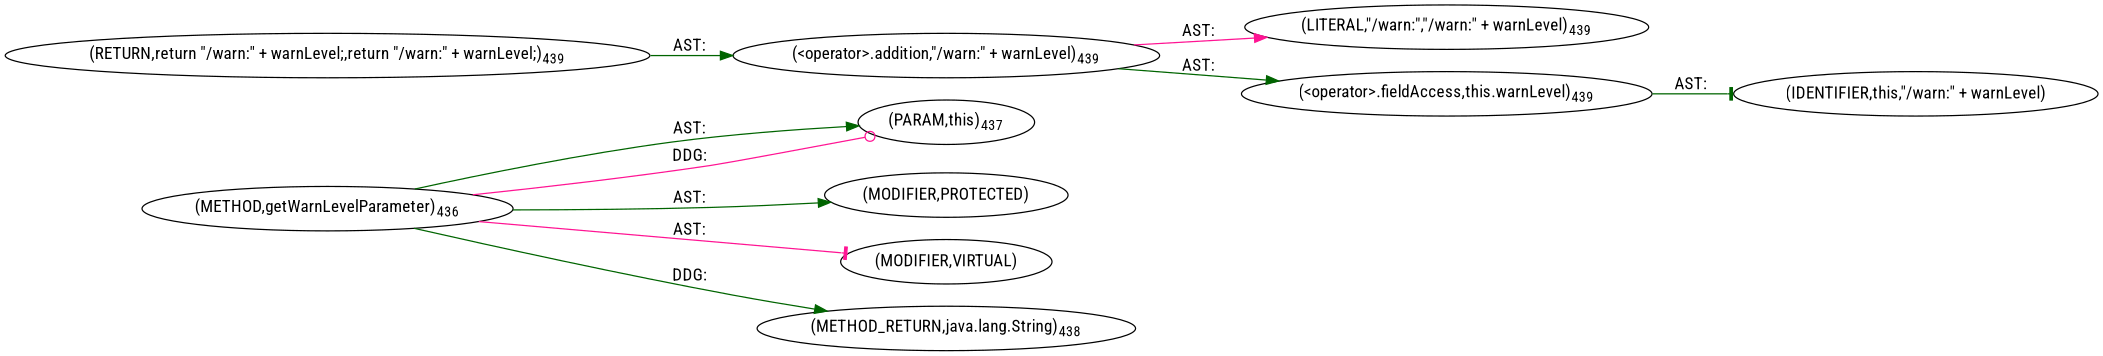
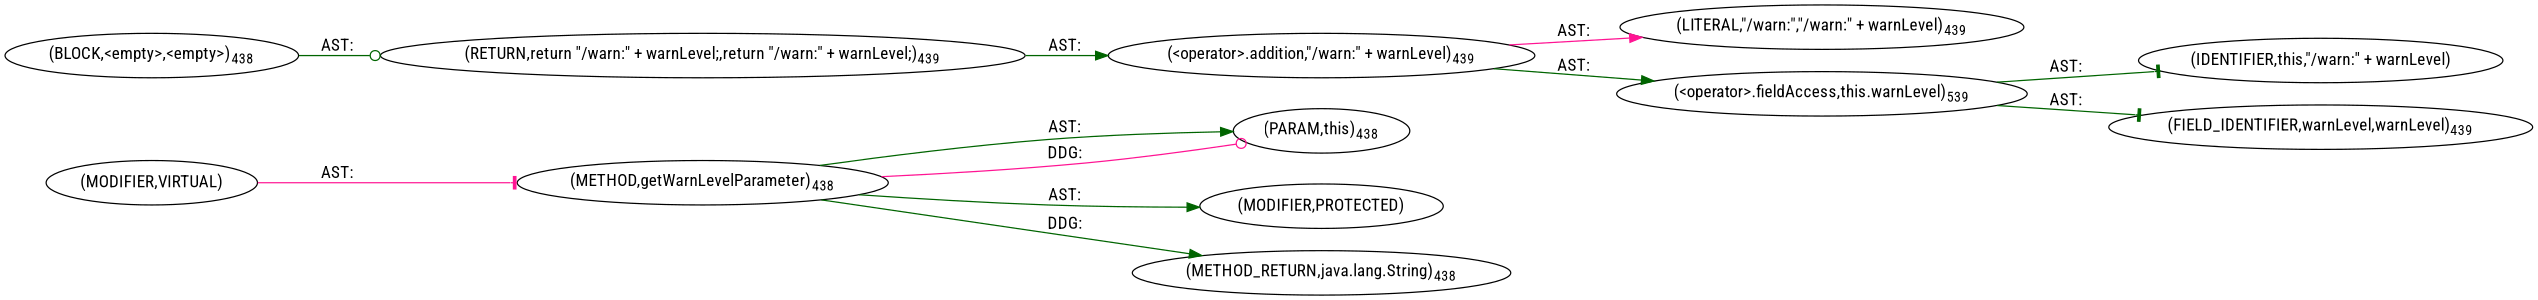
none -> (152, 56)
(1583, 92) -> (1958, 92)
(993, 120) -> (1368, 129)
none -> (2321, 127)
(449, 207) -> (824, 181)
(660, 237) -> (384, 183)
